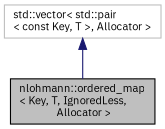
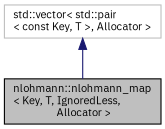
(83, 101) -> (83, 101)
